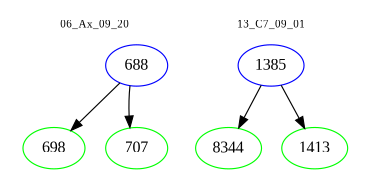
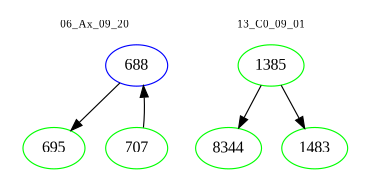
(272, 25) -> (272, 25)
(271, 65) -> (271, 65)
(129, 101) -> (144, 112)
(54, 148) -> (54, 148)
(315, 148) -> (315, 148)
